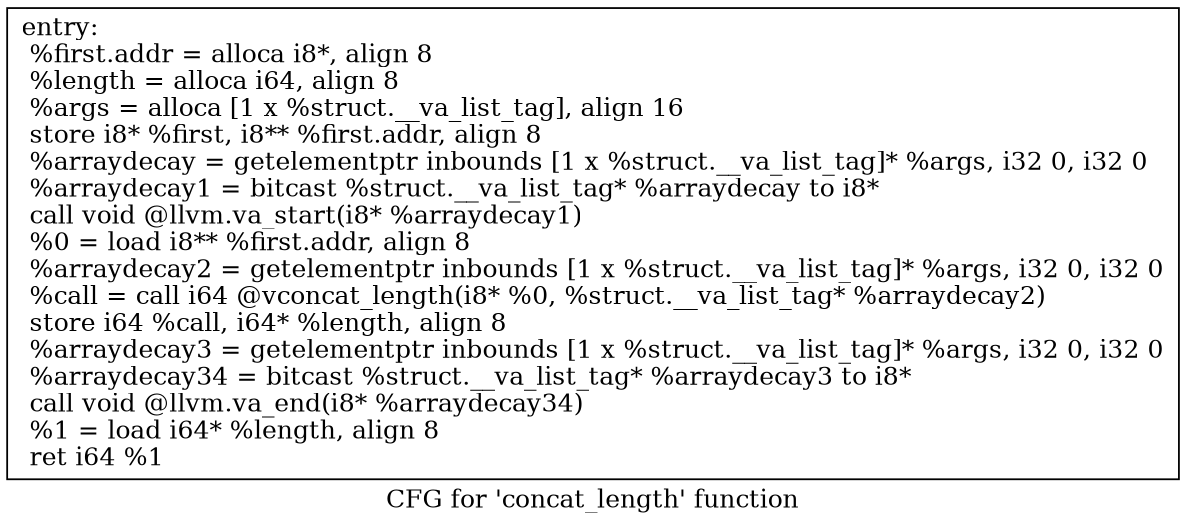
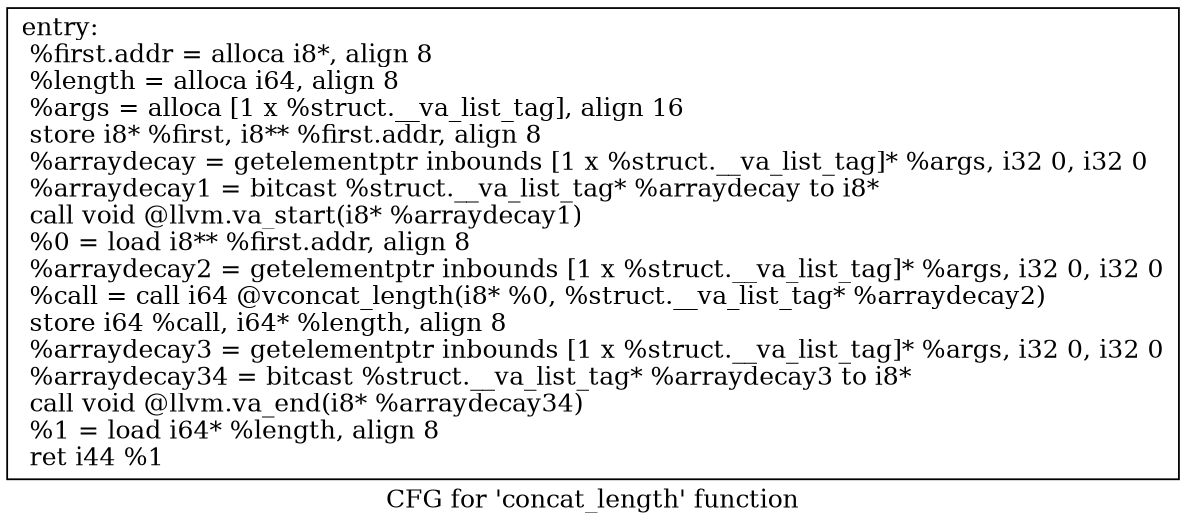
(93, 458) -> (93, 458)
